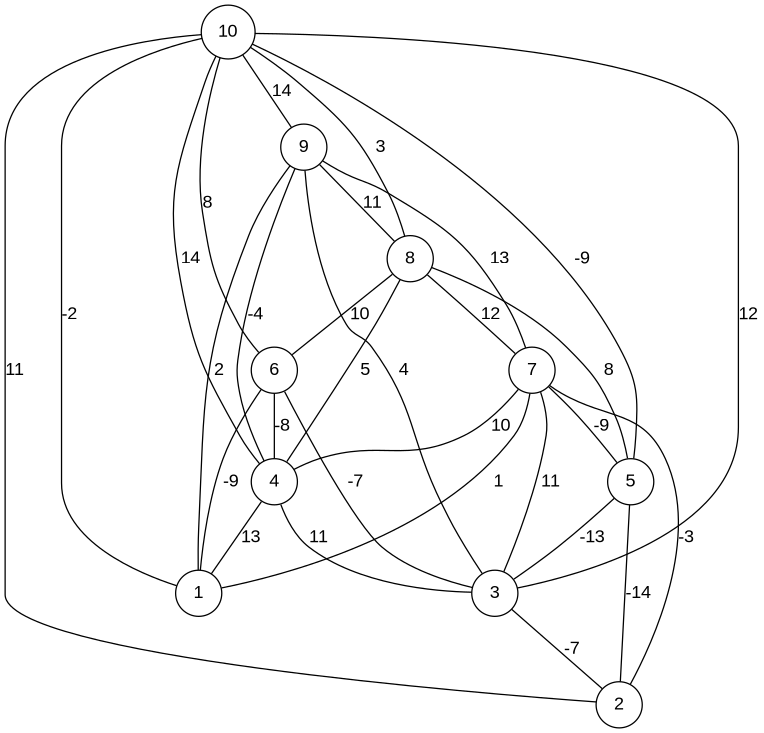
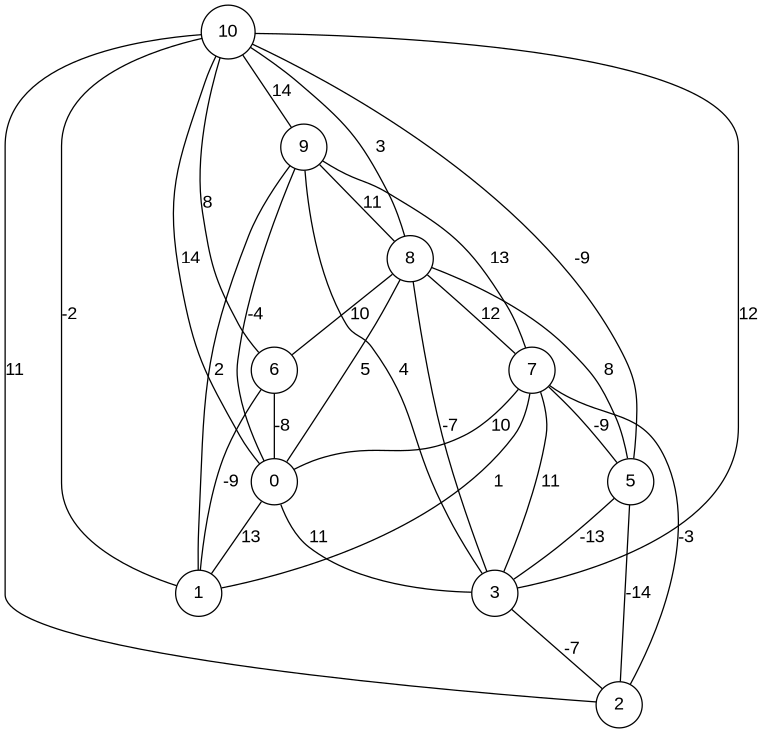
(274, 482) -> (274, 482)
(355, 514) -> (441, 429)
